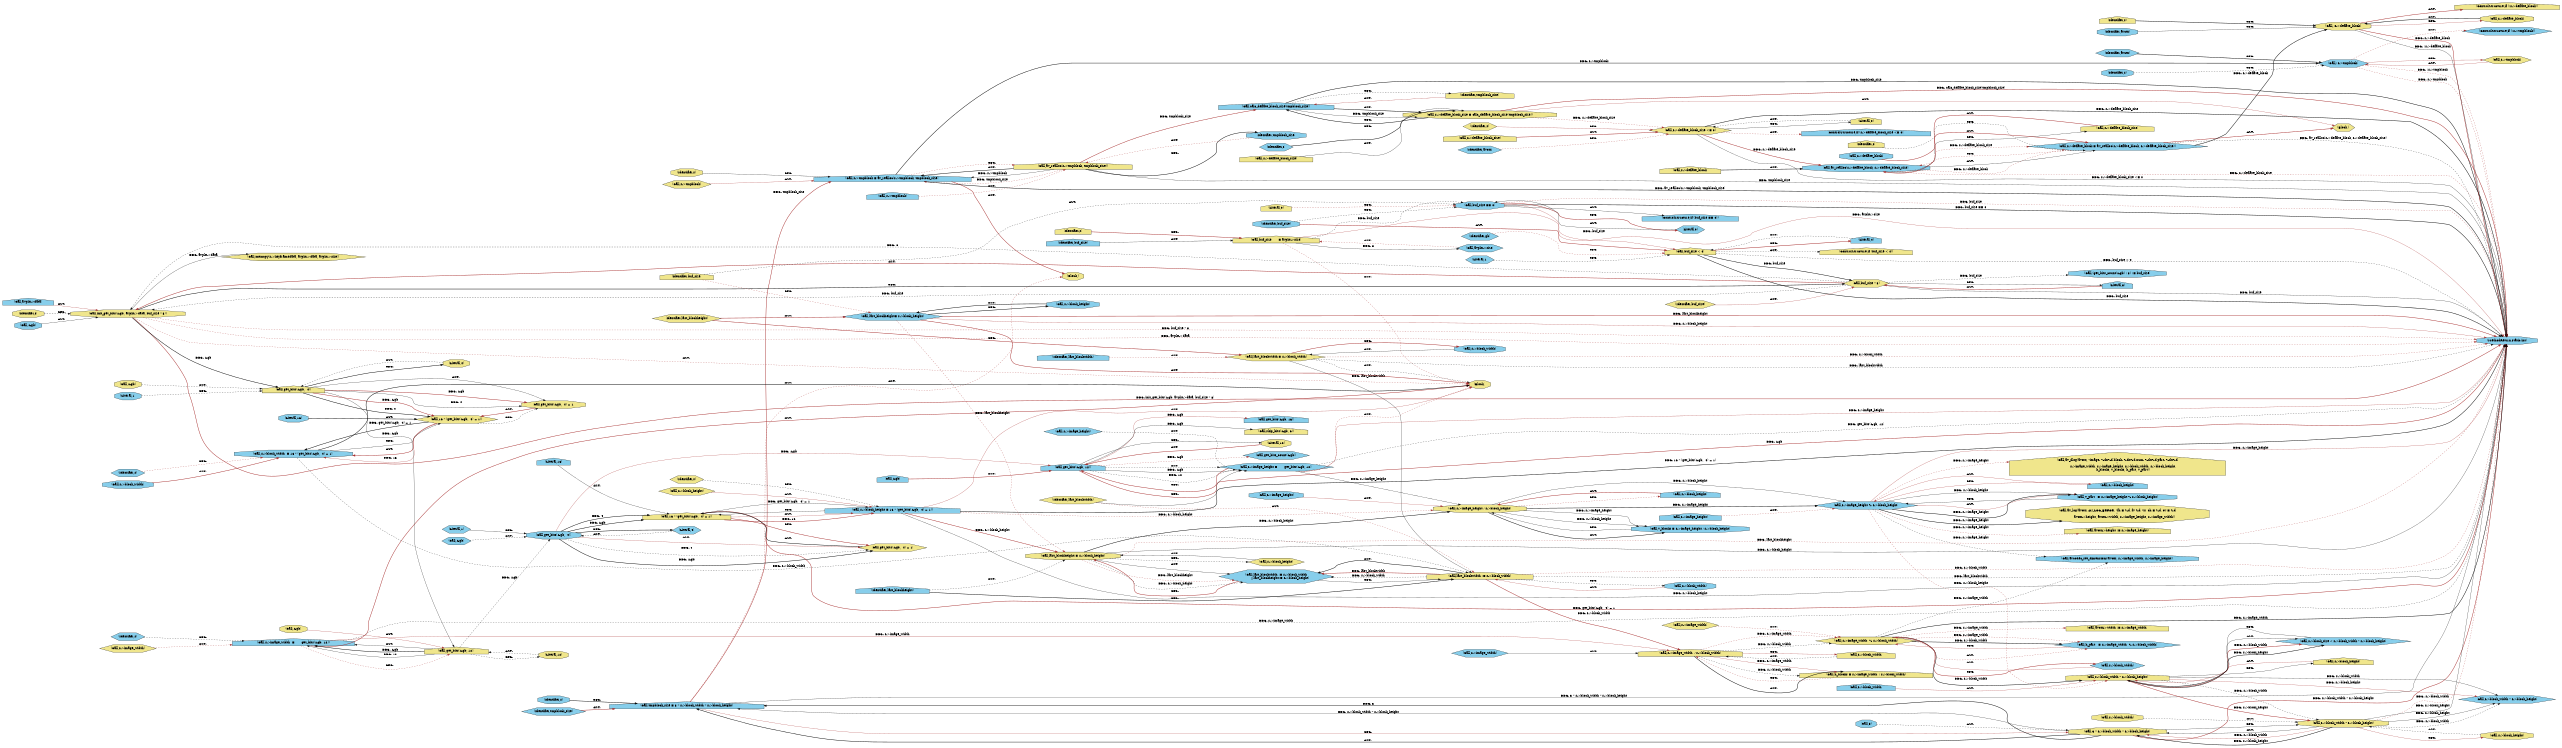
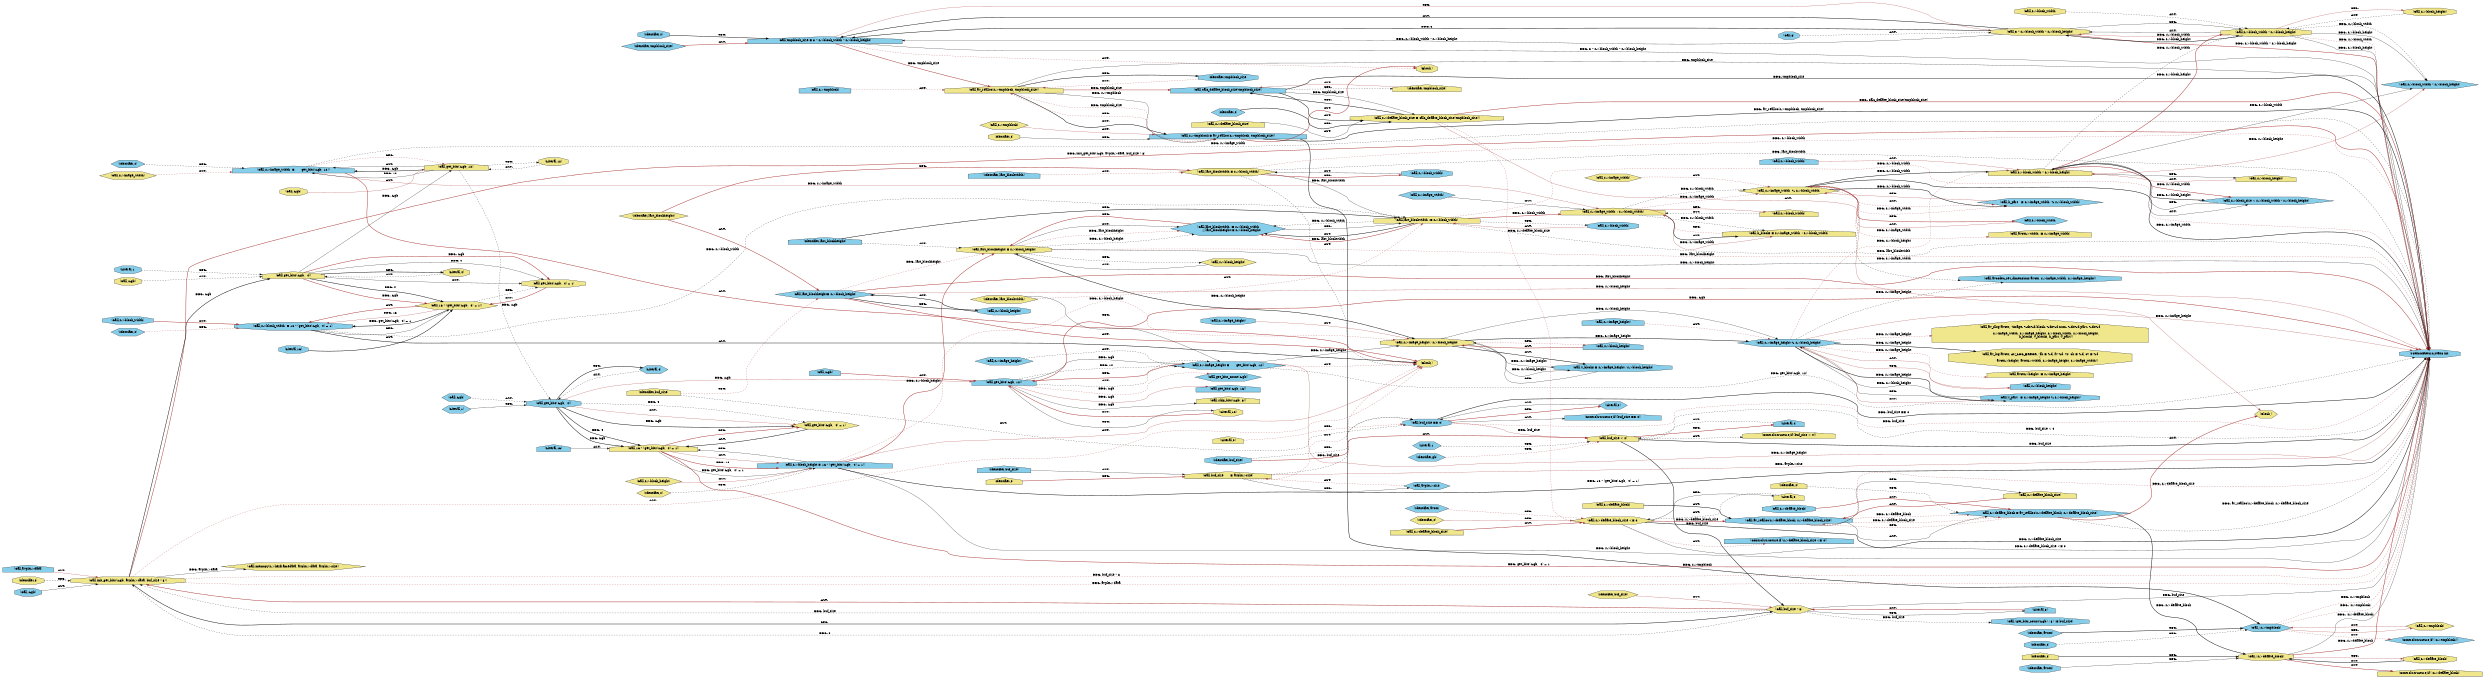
(1368, 246) -> (1328, 488)
(767, 469) -> (911, 66)
